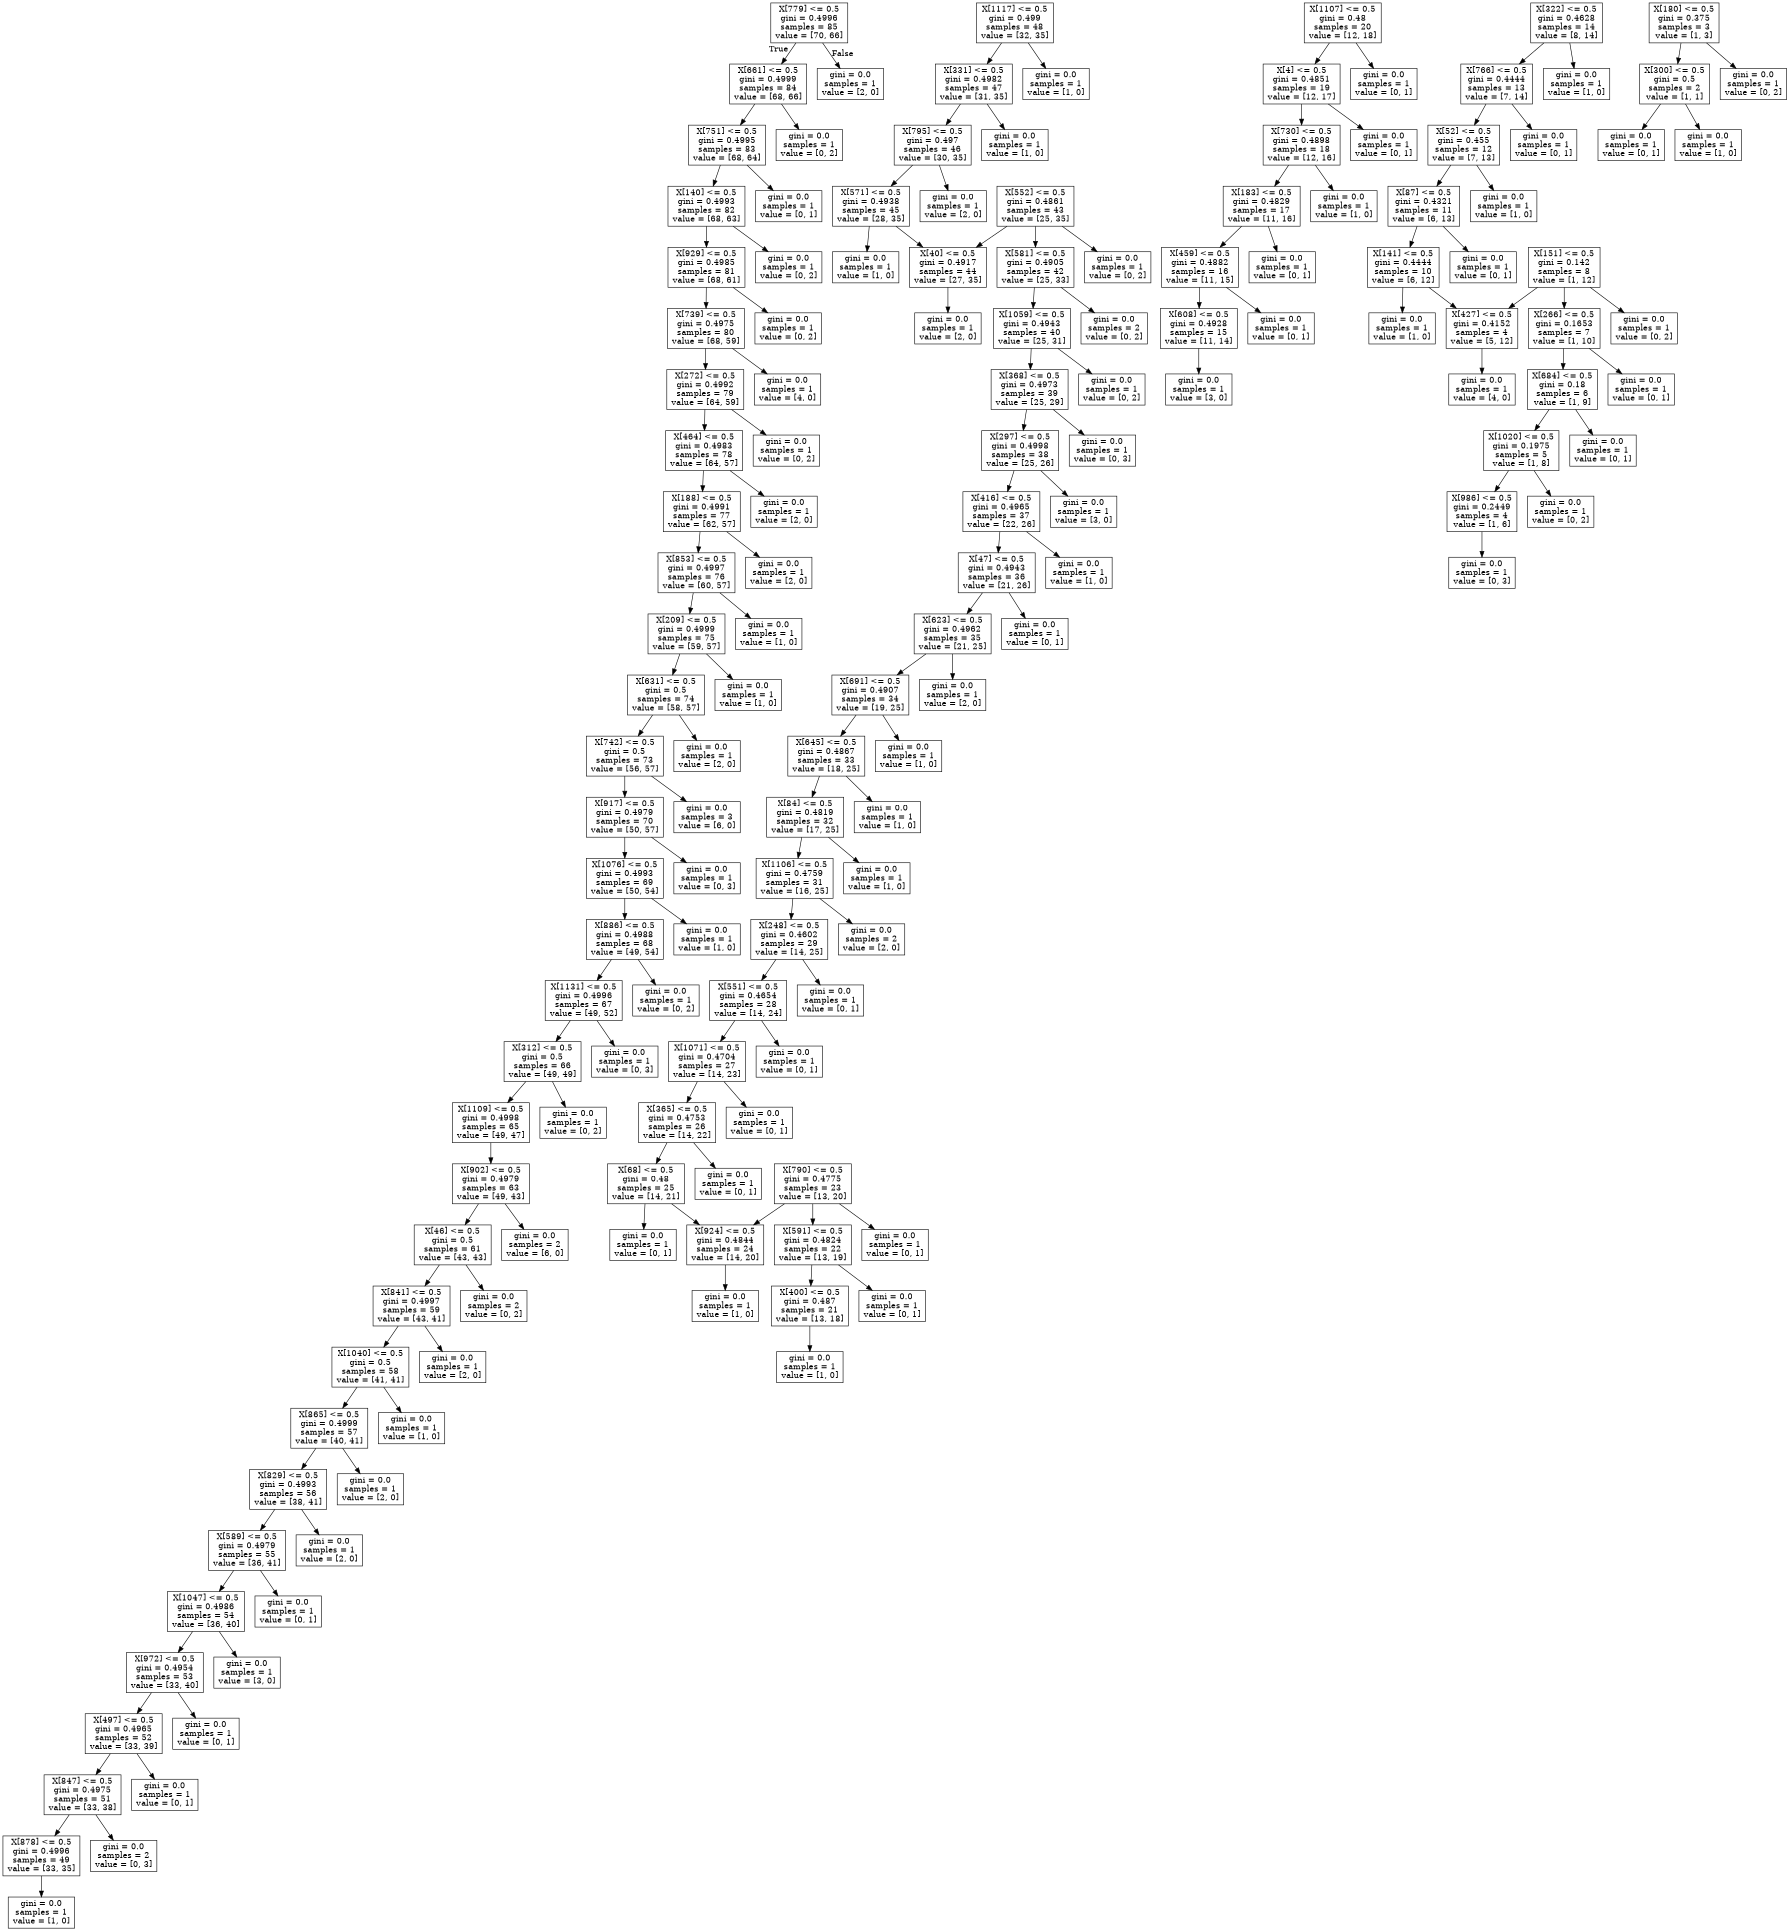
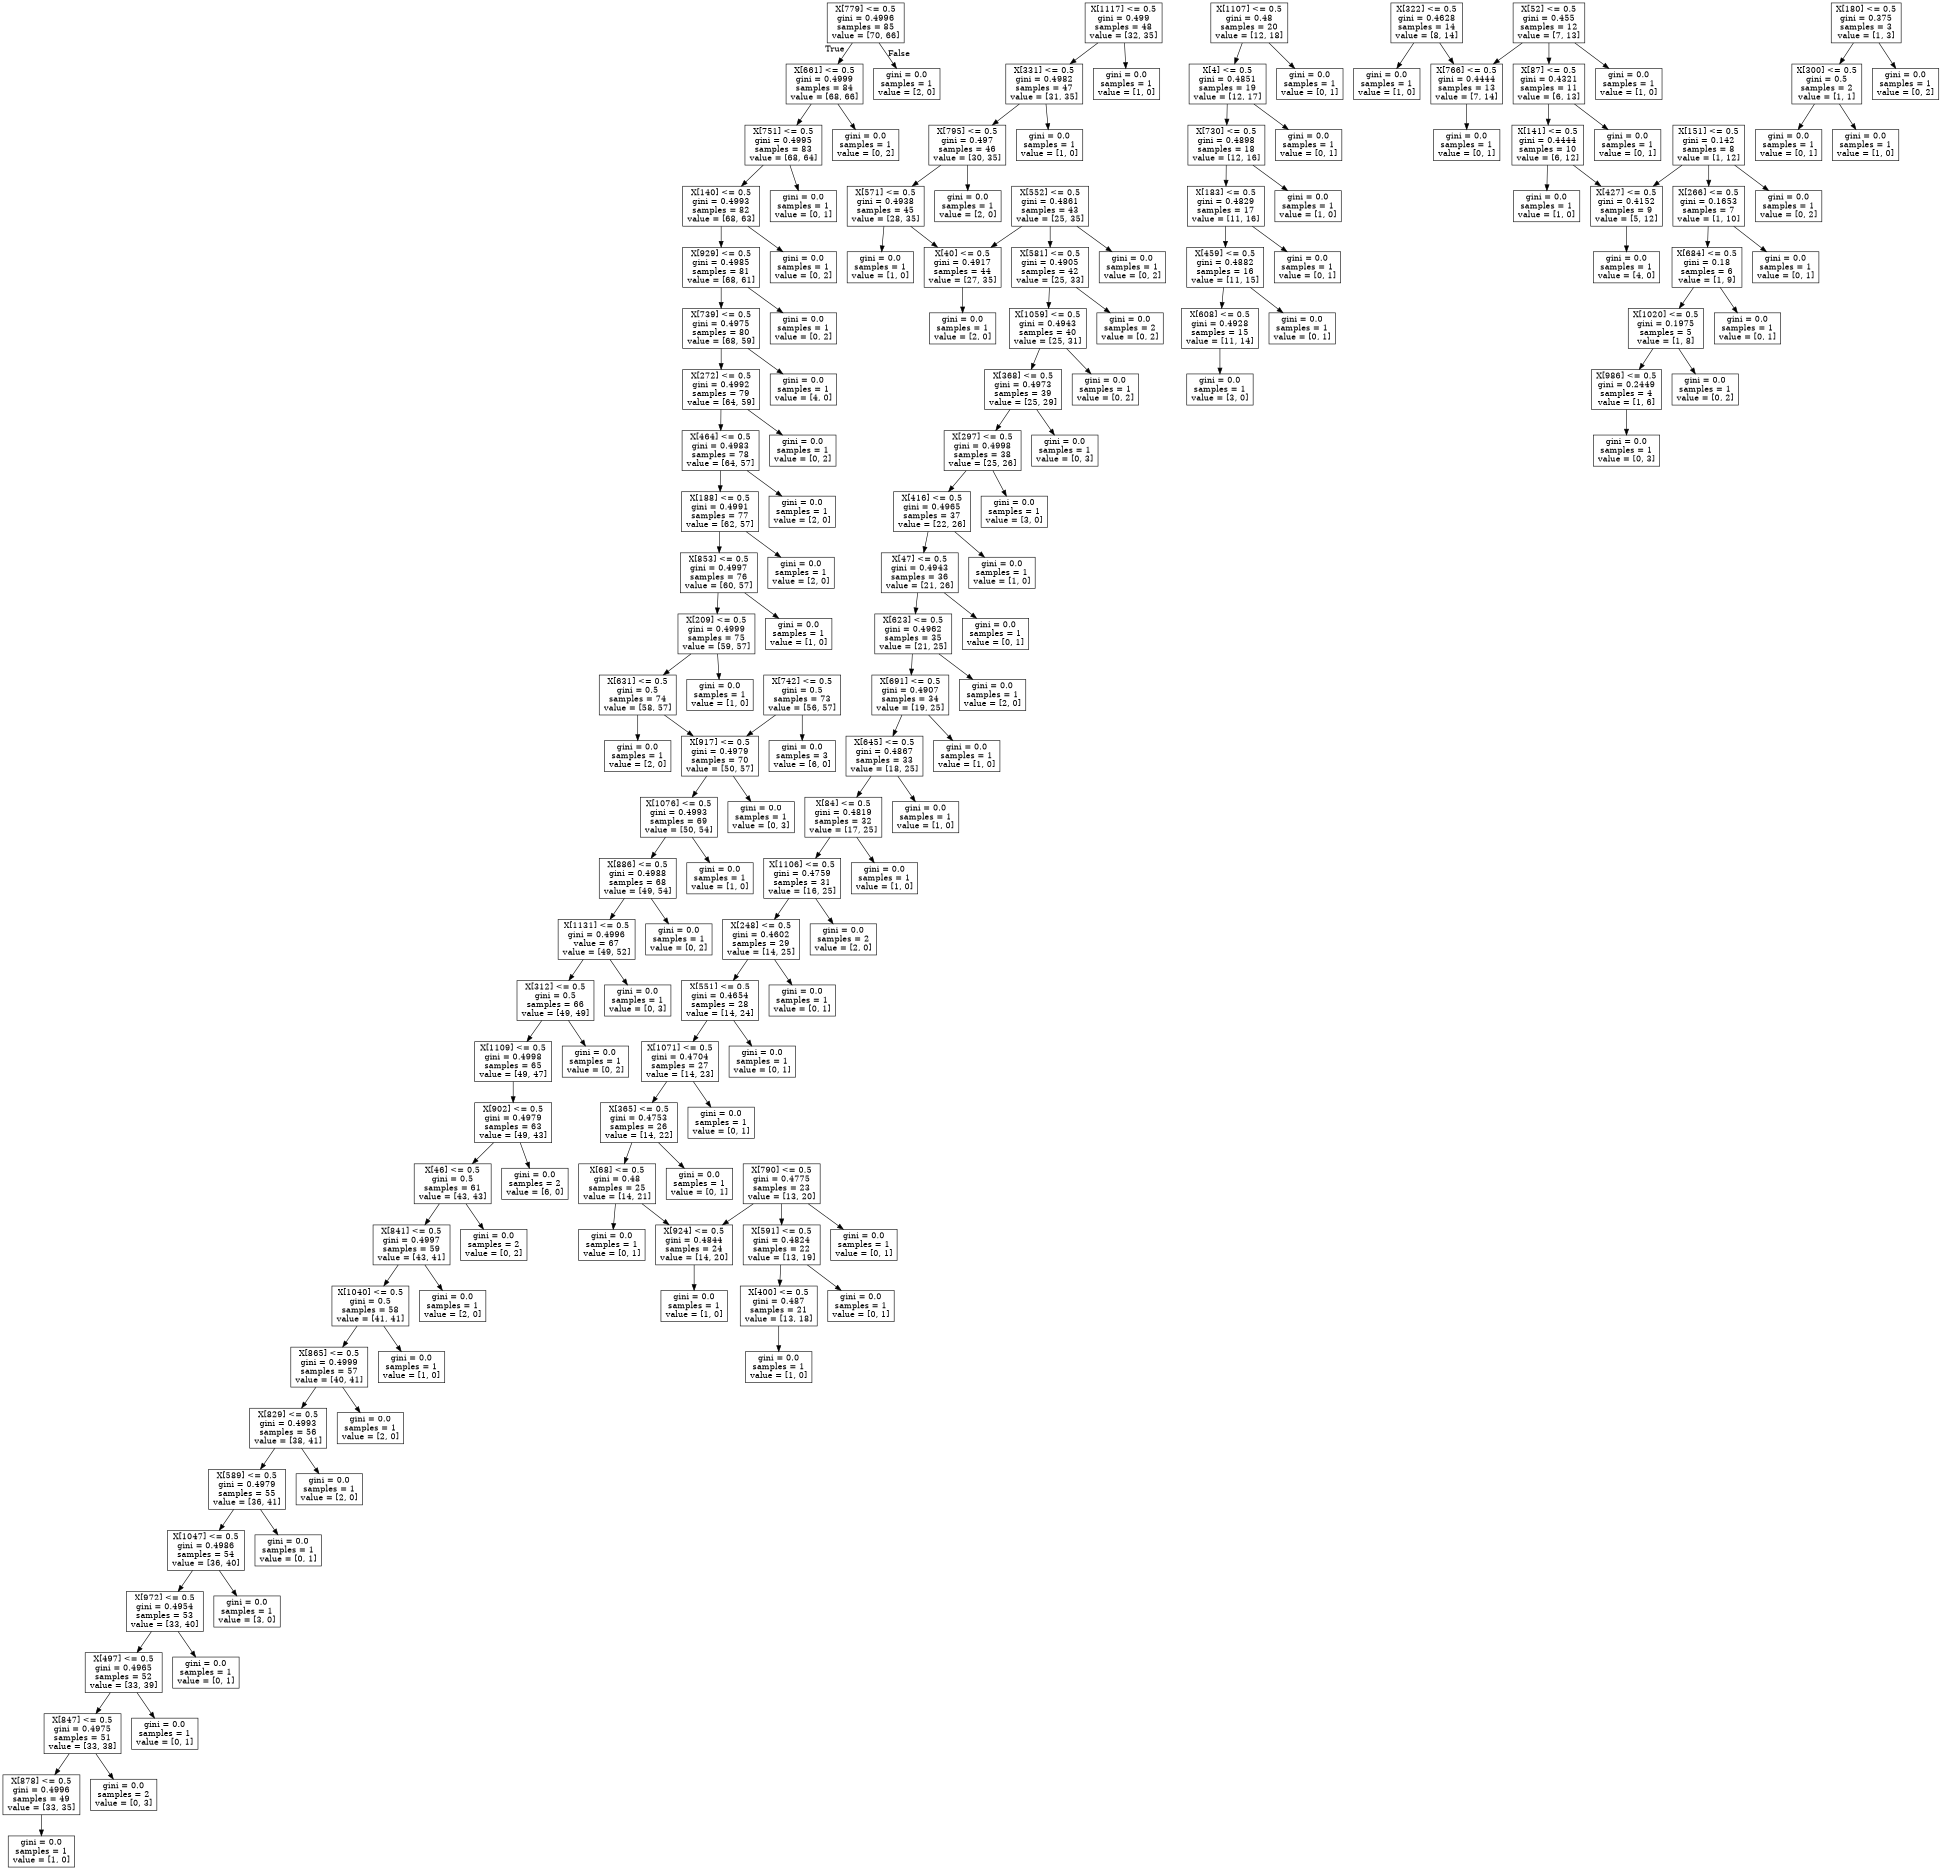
(1482, 112) -> (1510, 52)
(1482, 328) -> (1626, 206)
(647, 723) -> (676, 724)
(584, 1001) -> (597, 939)
